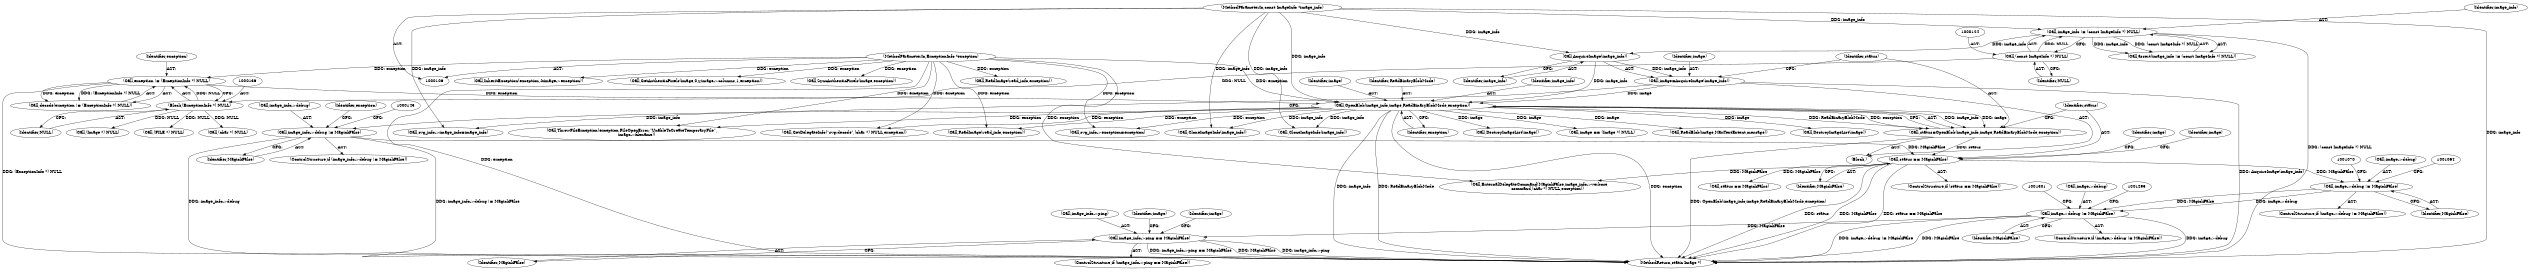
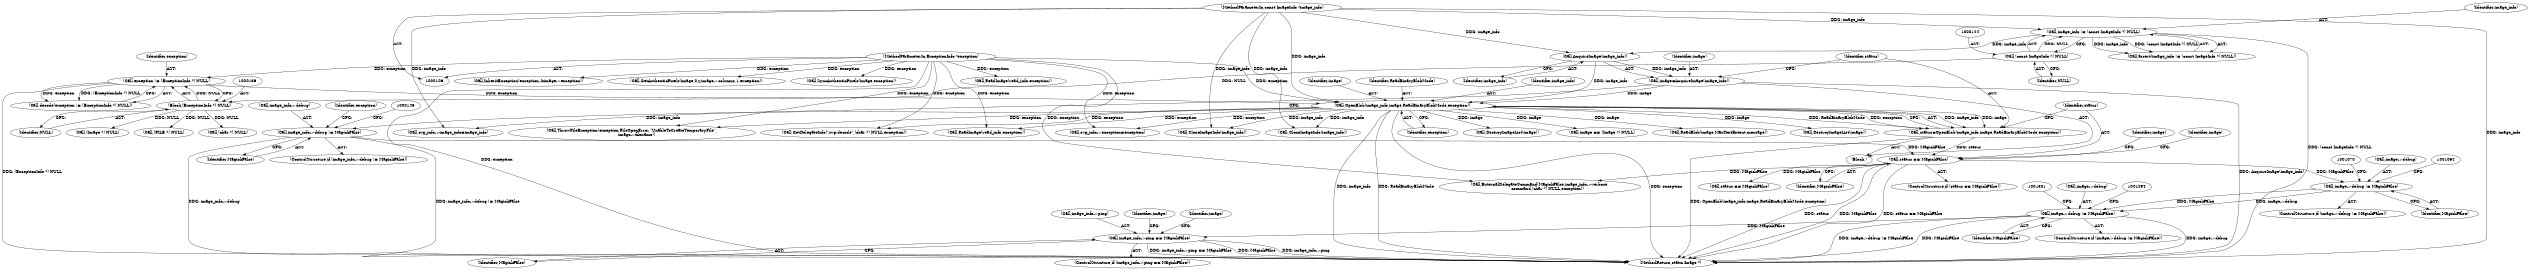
(152, 93) -> (152, 93)
(2137, 187) -> (2137, 187)
